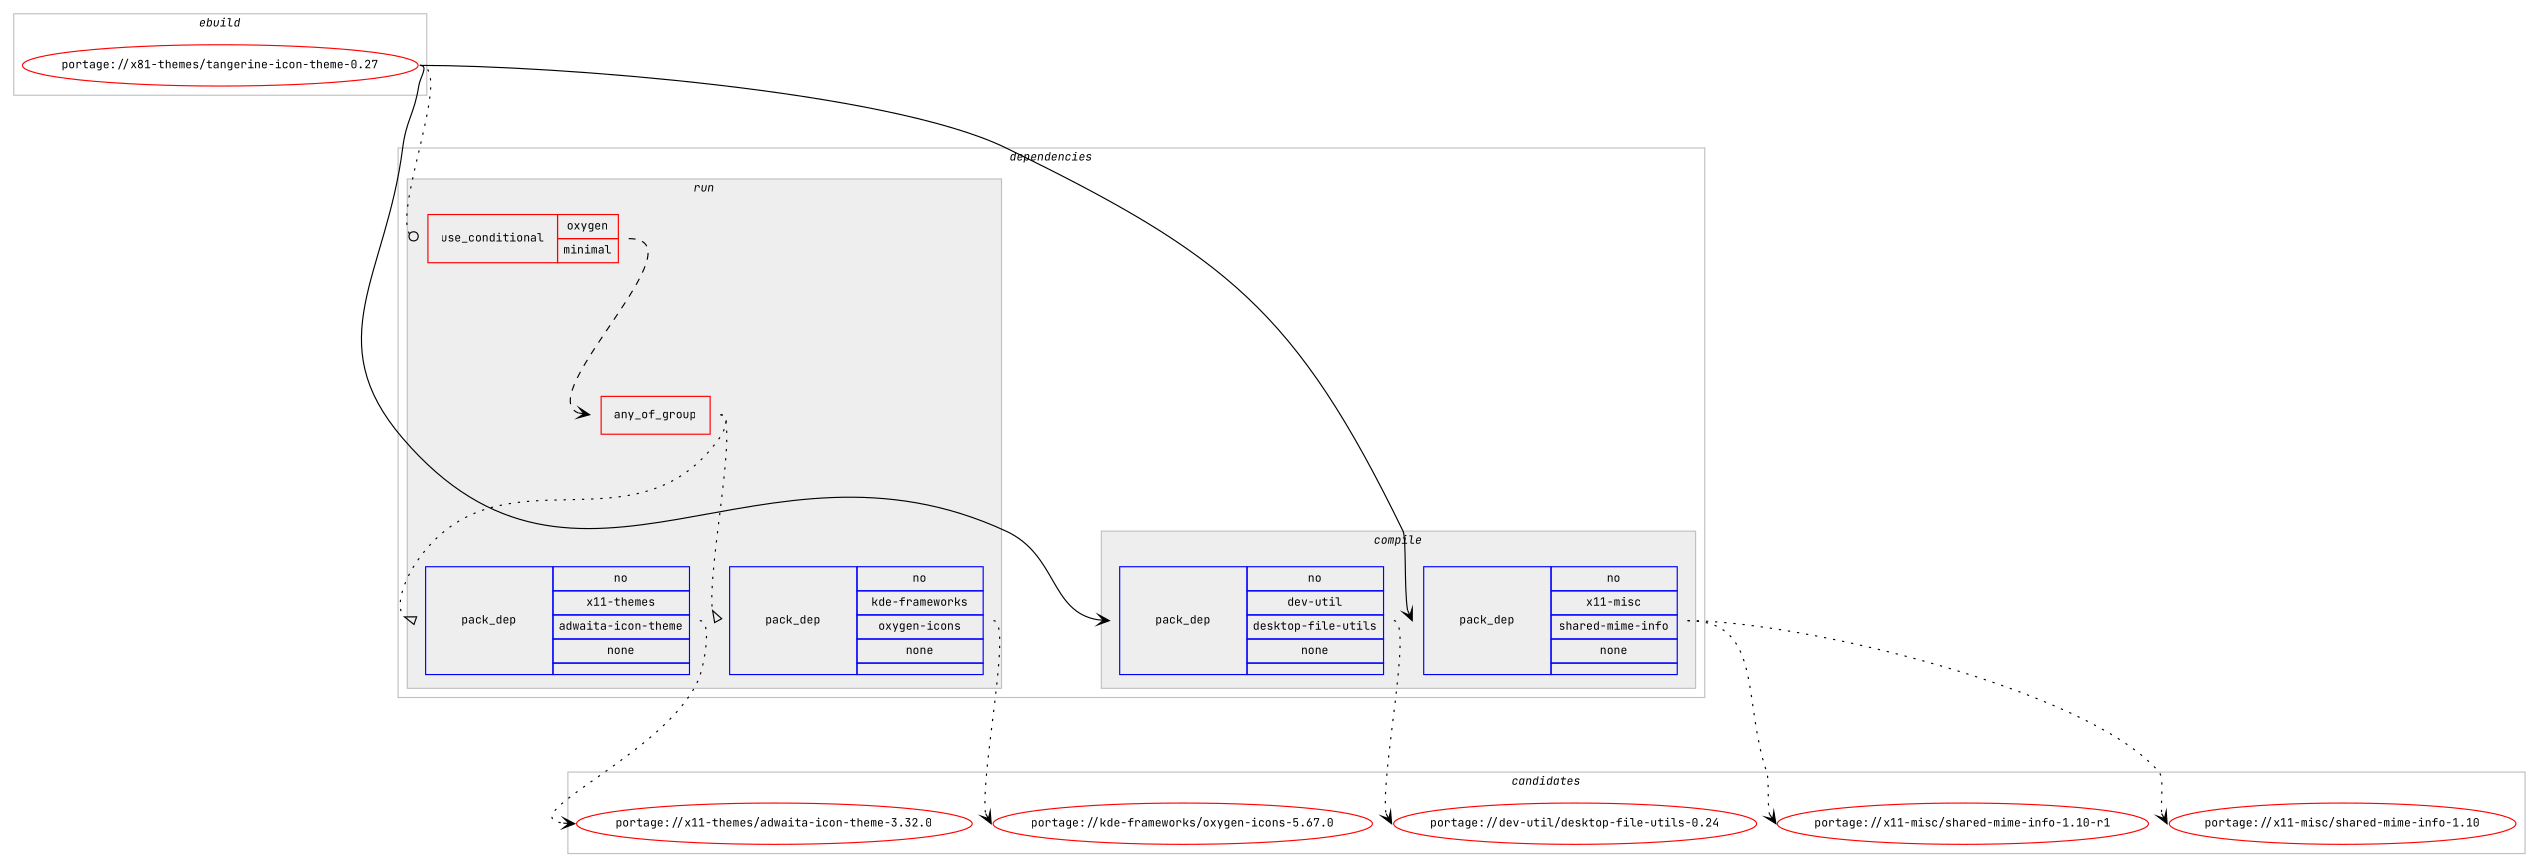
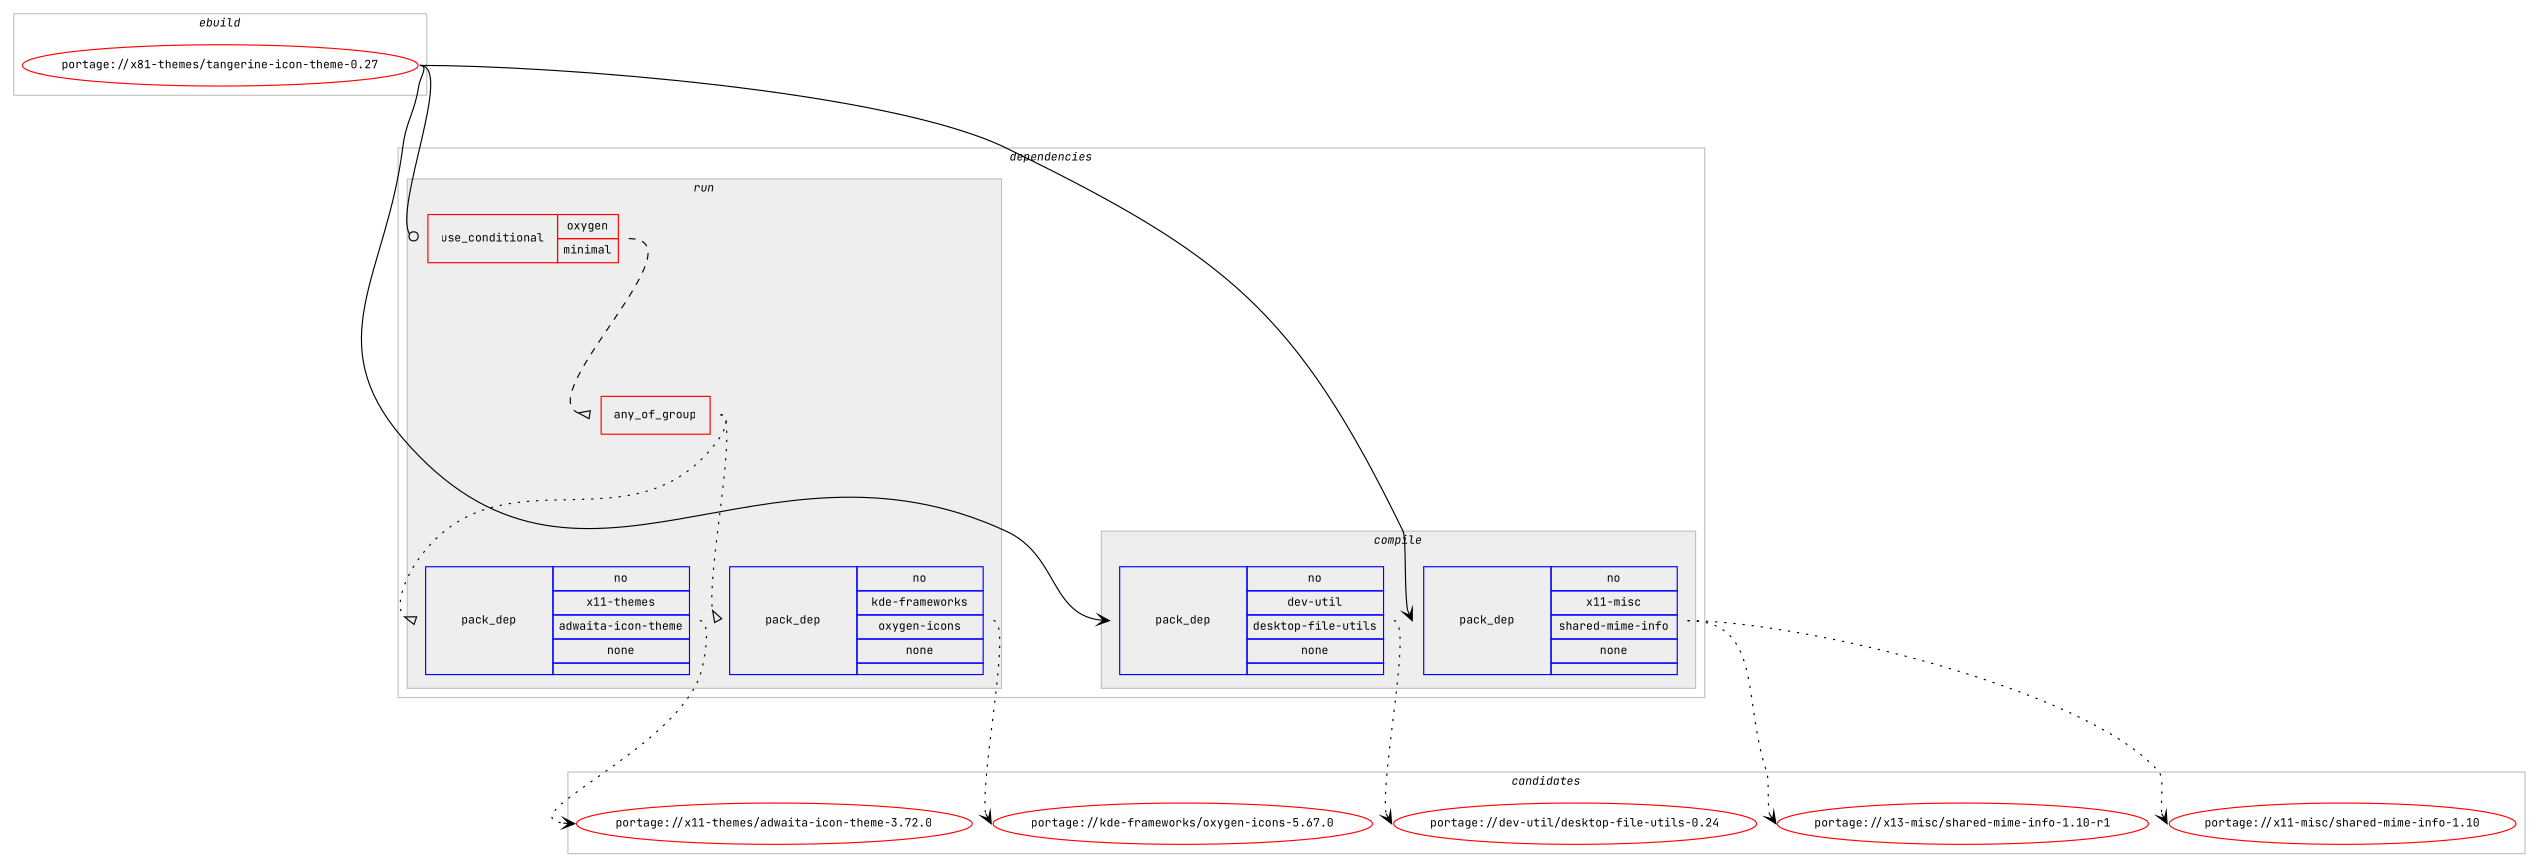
(422, 139) -> (422, 139)
(612, 322) -> (612, 322)
(774, 824) -> (774, 824)
(1963, 824) -> (1963, 824)
